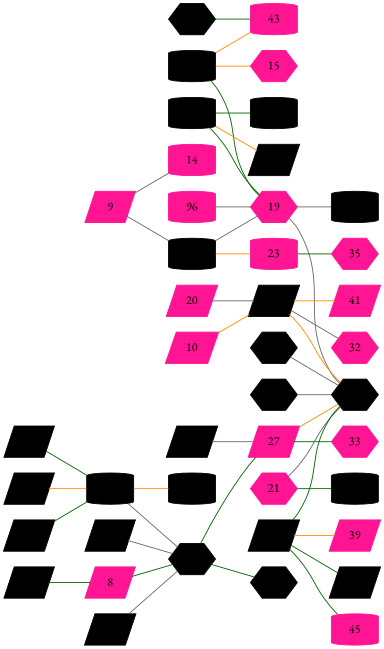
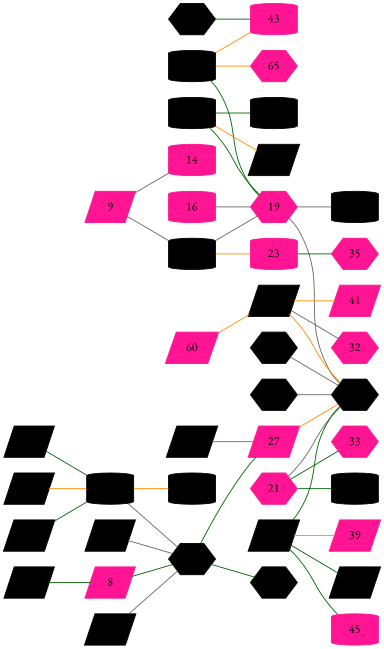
(274, 66) -> (274, 66)
(192, 207) -> (192, 207)
(192, 301) -> none
(192, 348) -> (192, 348)
(308, 442) -> (308, 469)
